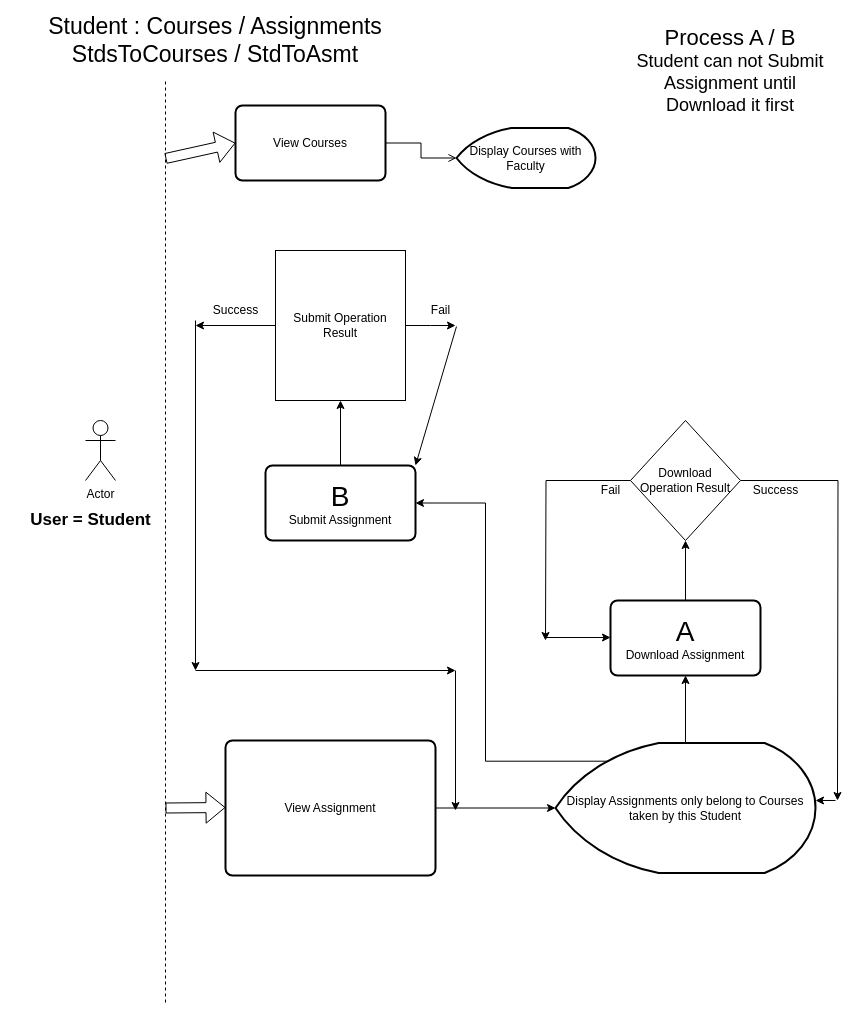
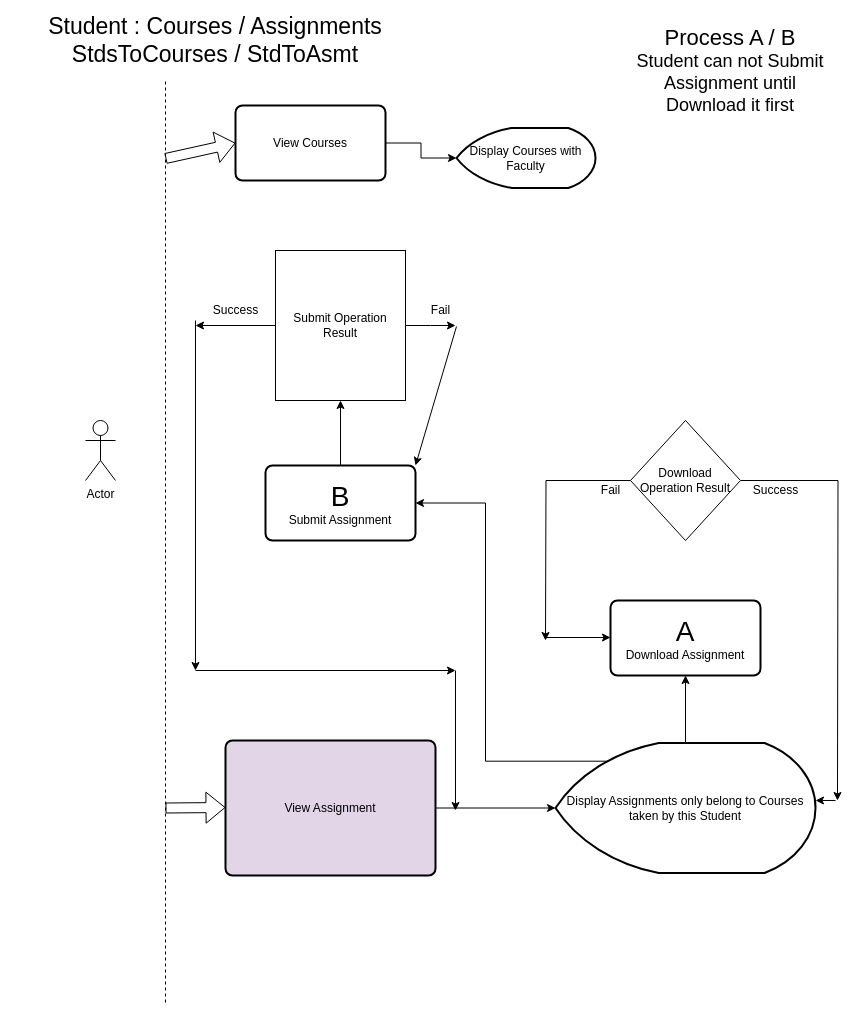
(449, 158) -> (448, 158)
(91, 521) -> none
(686, 574) -> none
(331, 808) -> (331, 808)
